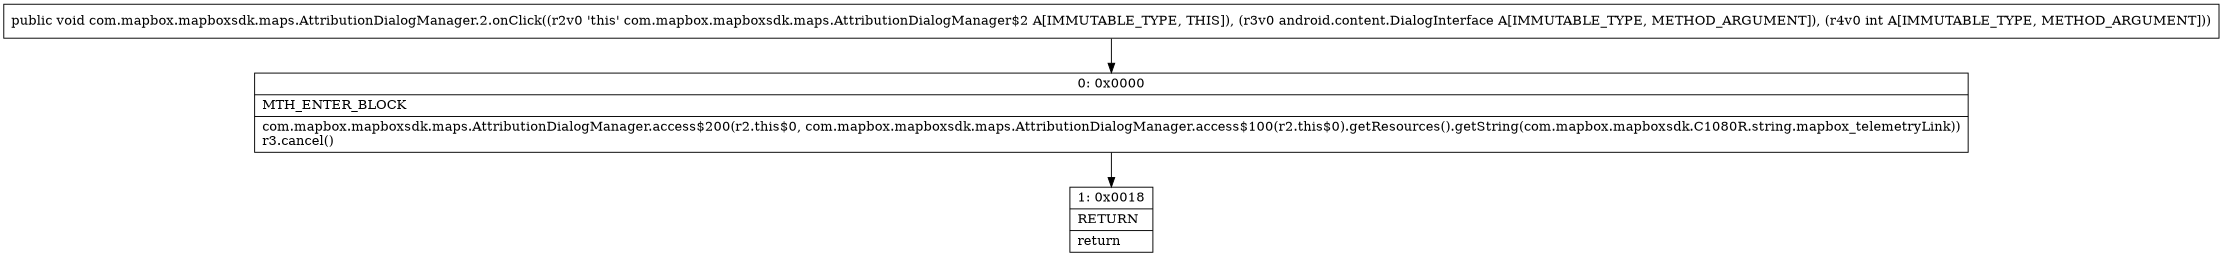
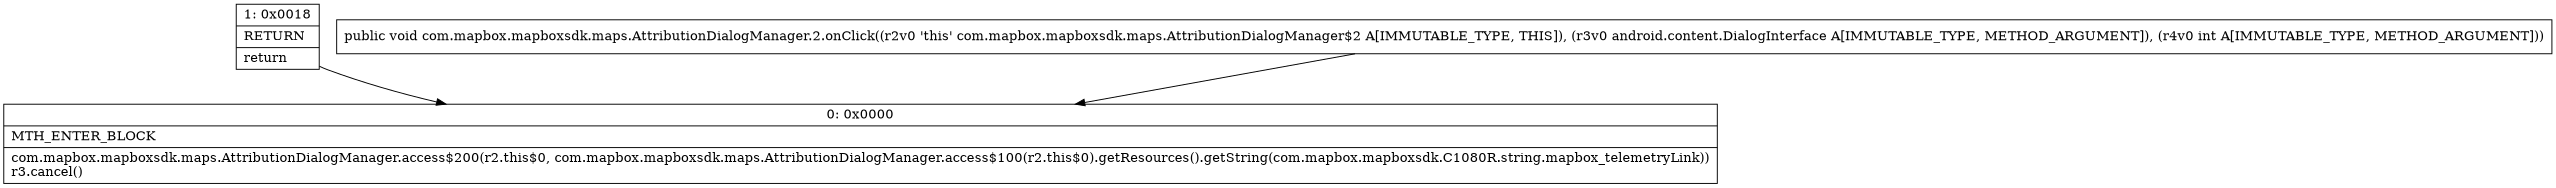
(1111, 165) -> (377, 86)
